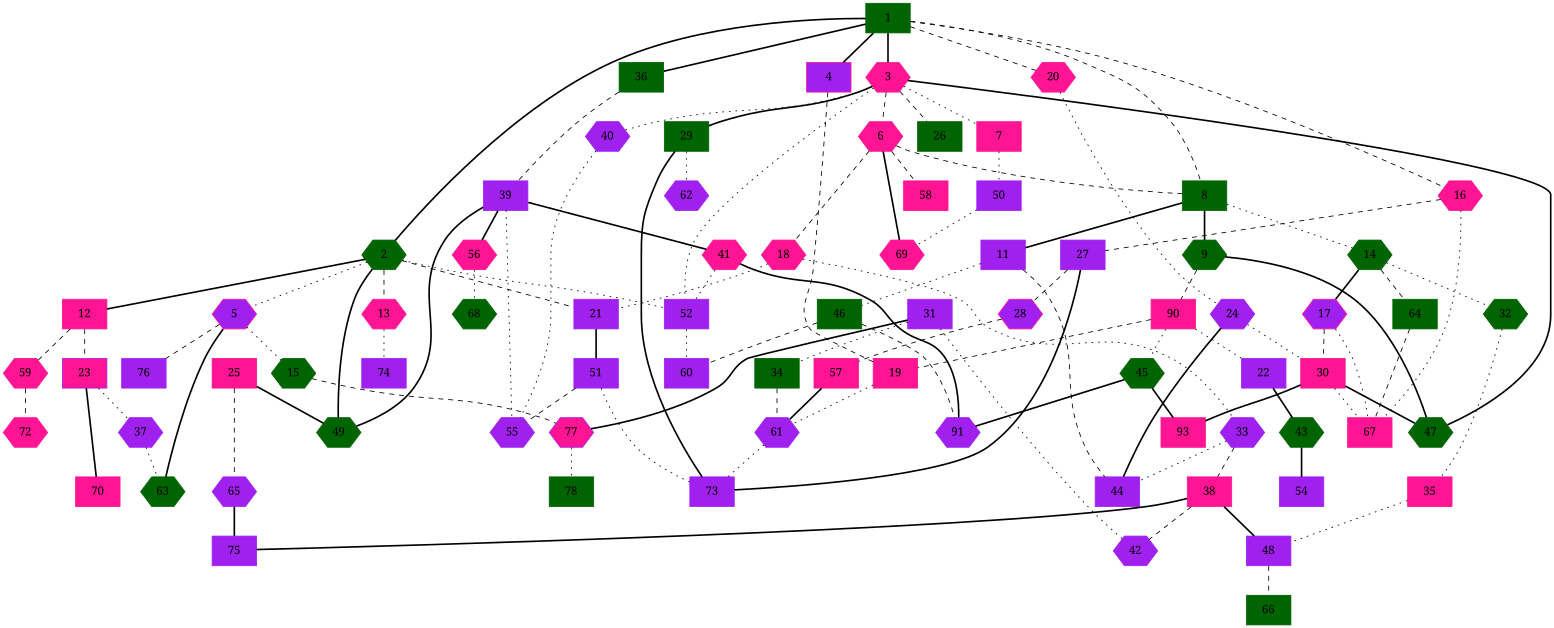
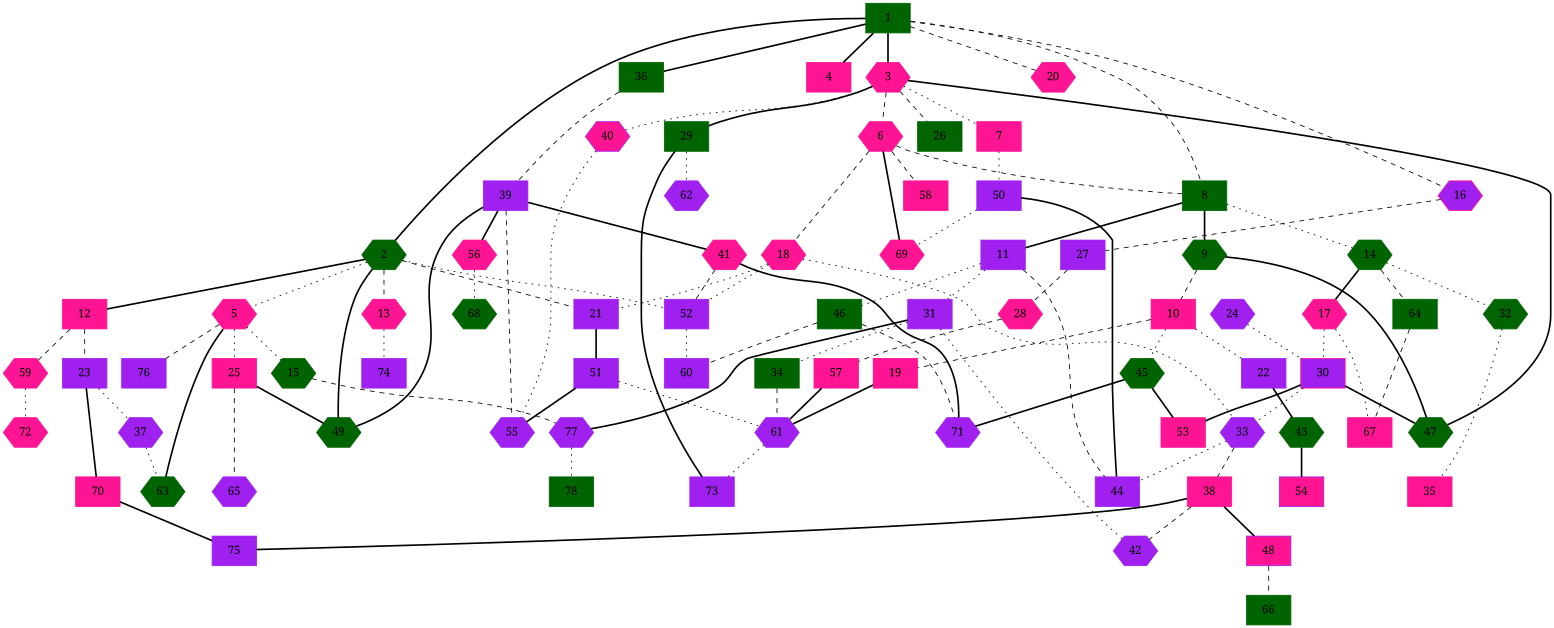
(829, 77) -> (829, 77)
(608, 136) -> (608, 136)
(755, 177) -> (739, 282)
(1460, 196) -> (1460, 196)
(1127, 208) -> none
(815, 247) -> none
(709, 279) -> (709, 279)
none -> (966, 285)
(234, 314) -> (234, 314)
(509, 314) -> (509, 314)
(1020, 314) -> (1020, 314)
(1173, 314) -> (1173, 314)
(1325, 314) -> (1325, 314)
(1447, 323) -> none
none -> (234, 344)
(1324, 344) -> (1324, 344)
(85, 373) -> (85, 373)
(1323, 373) -> (1323, 373)
(1166, 399) -> (1112, 307)
(25, 403) -> (25, 403)
(1346, 403) -> (1278, 407)
(833, 404) -> (833, 404)
(551, 405) -> (551, 405)
(571, 432) -> (571, 432)
(958, 432) -> (958, 432)
(1183, 432) -> (1183, 432)
(635, 445) -> (696, 406)
(963, 459) -> none
(1302, 492) -> (1302, 492)
(234, 521) -> (166, 521)
(1349, 521) -> none
(1269, 551) -> (1269, 551)
